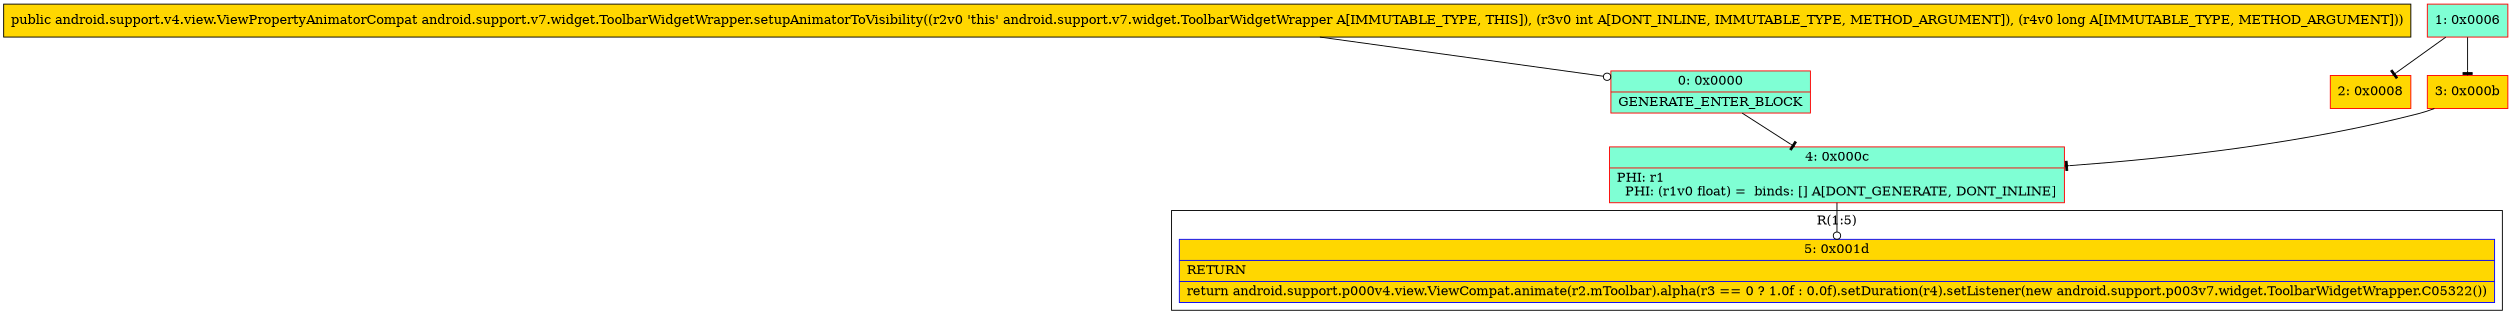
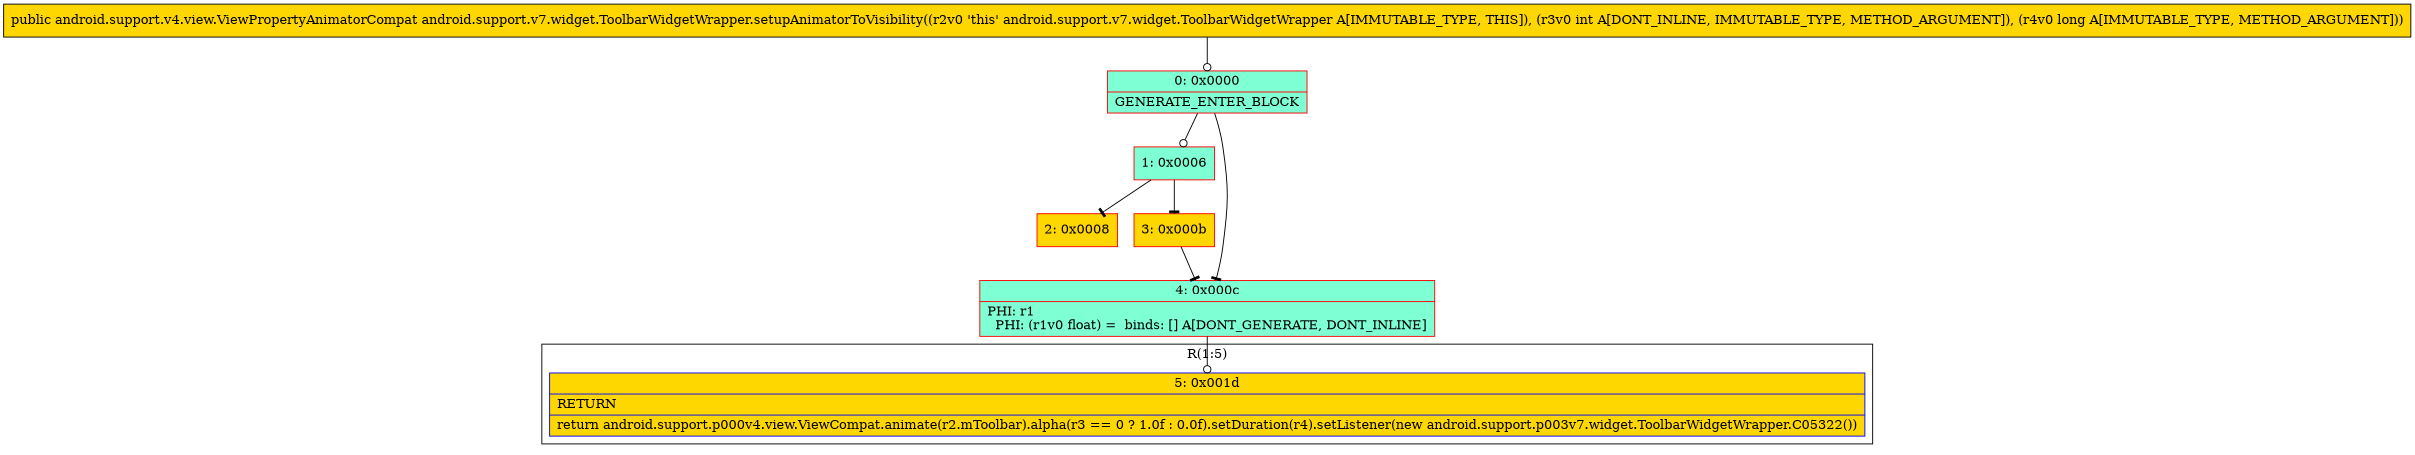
none -> (1191, 127)
